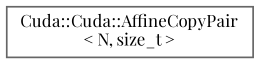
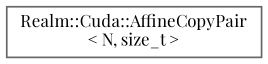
(130, 32) -> (134, 32)
